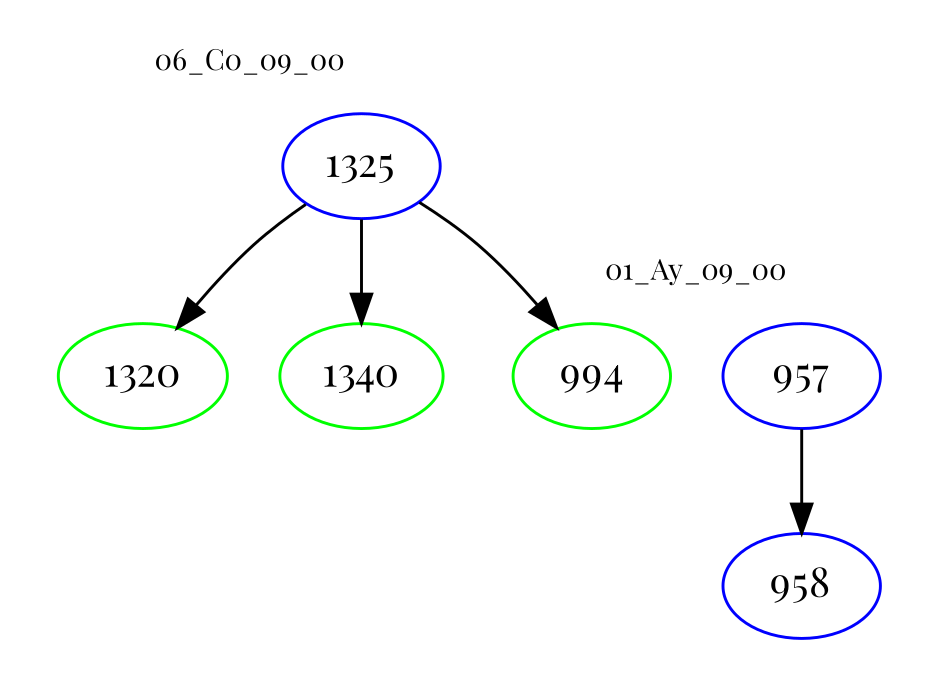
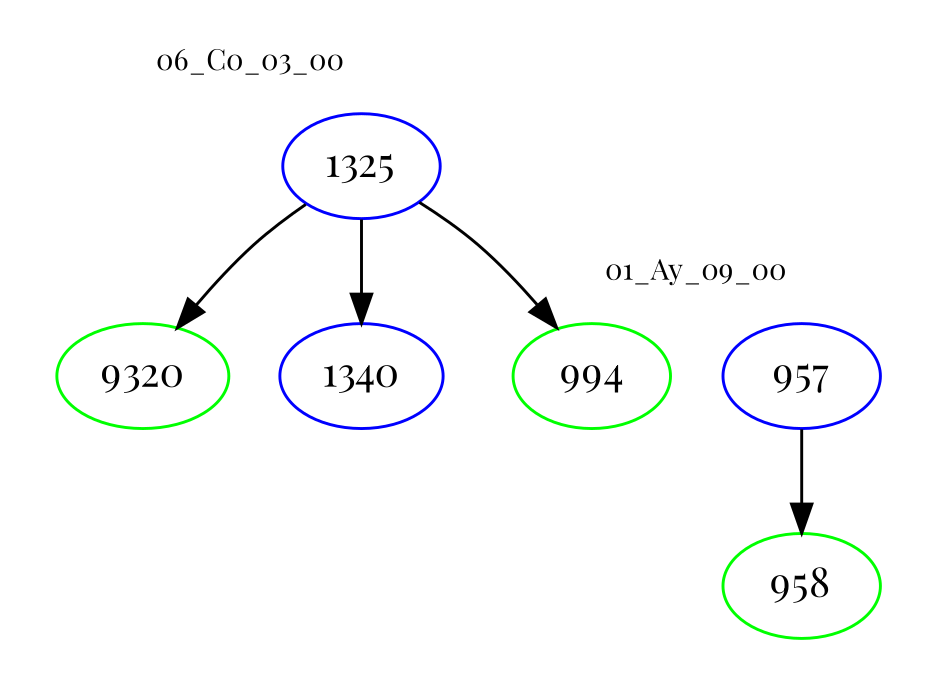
(251, 63) -> (251, 63)
(143, 376) -> (143, 376)
(361, 376) -> (361, 376)
(802, 586) -> (802, 586)
